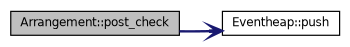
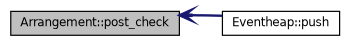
(195, 31) -> (207, 15)
